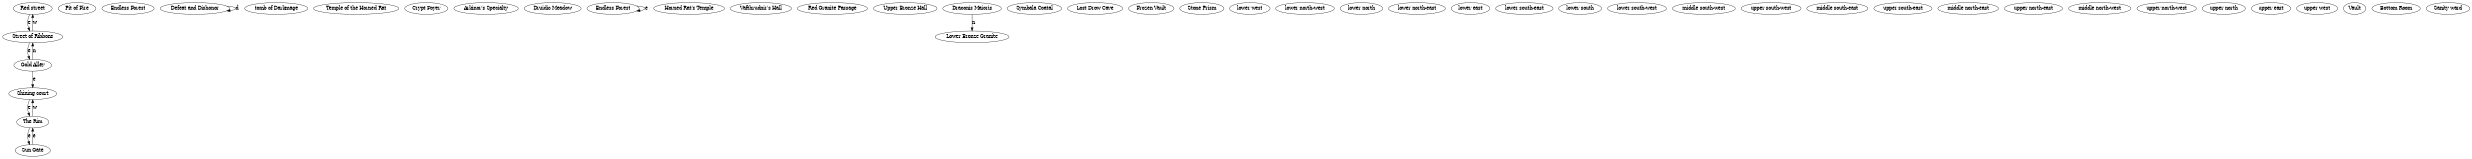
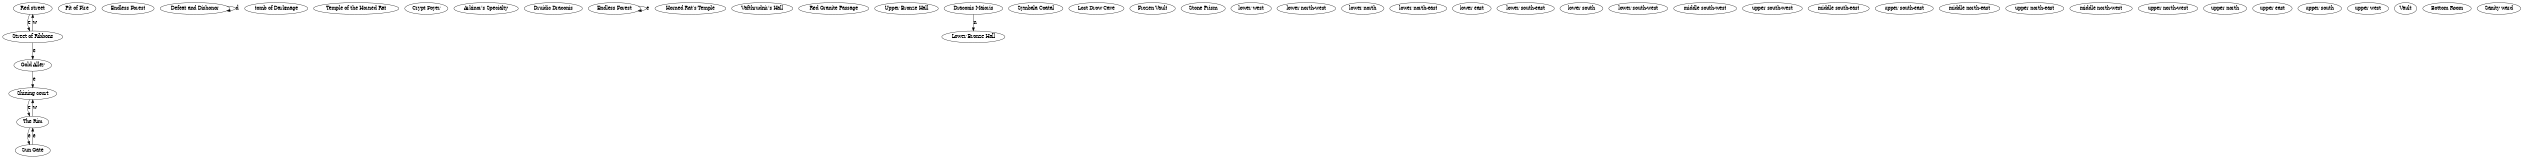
(553, 8) -> (553, 8)
none -> (2320, 8)
(972, 37) -> (973, 37)
(33, 53) -> none
